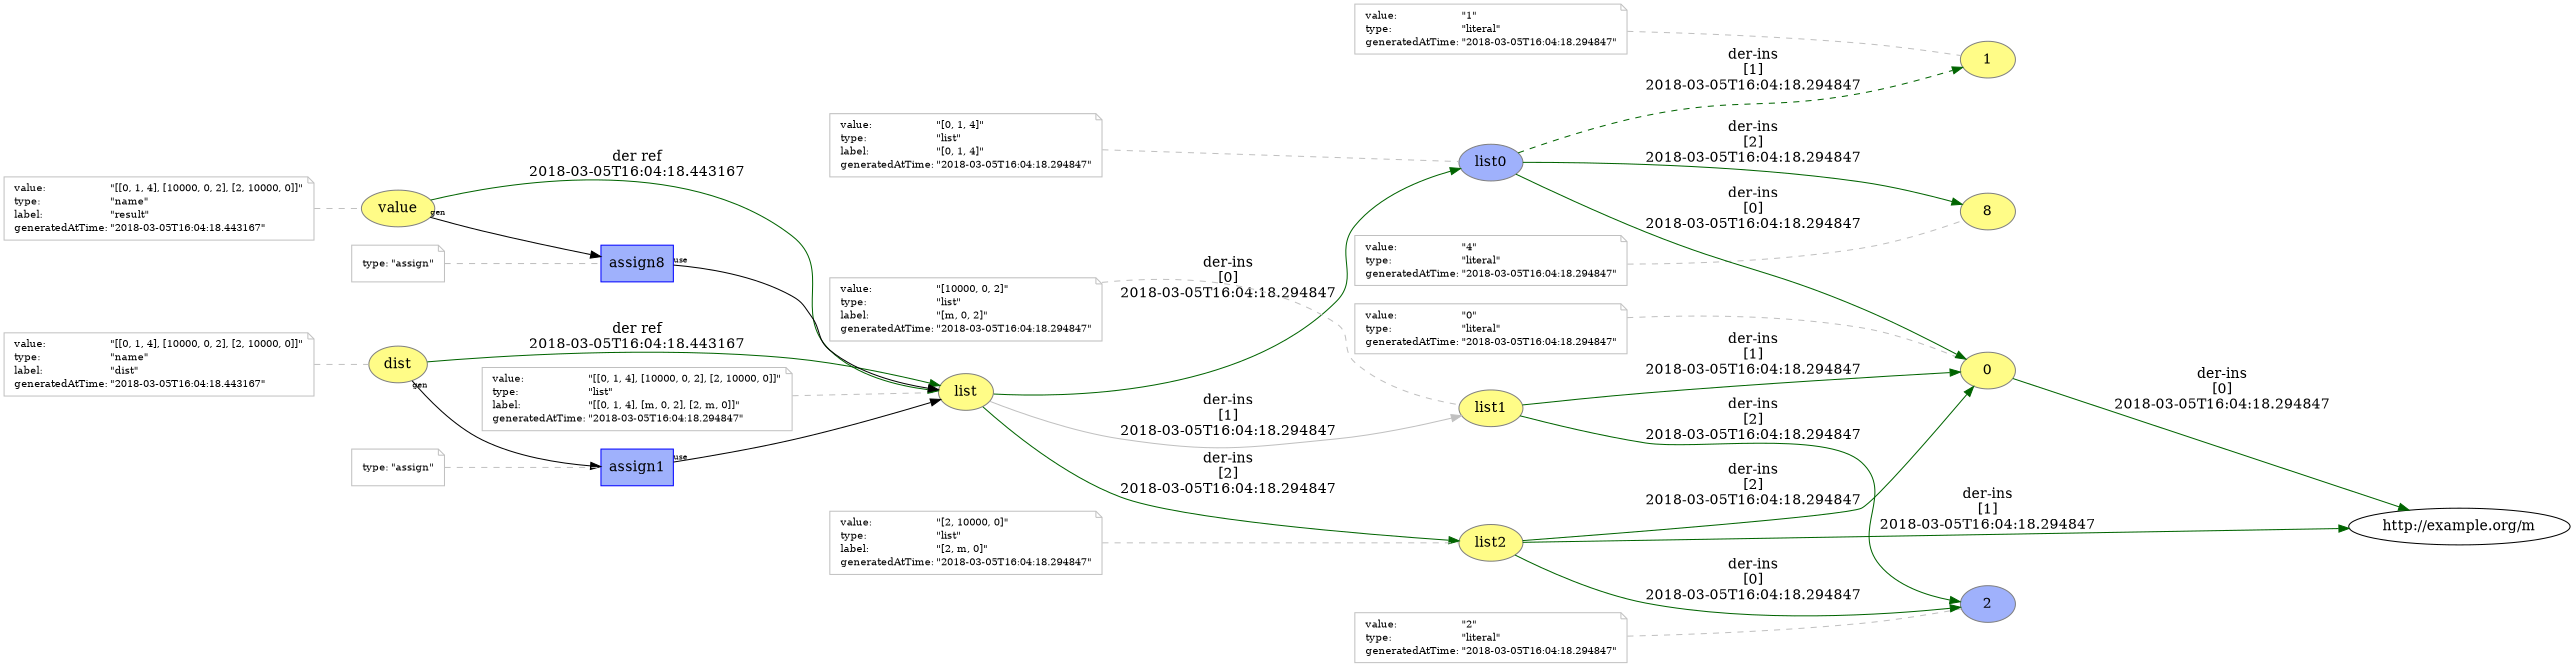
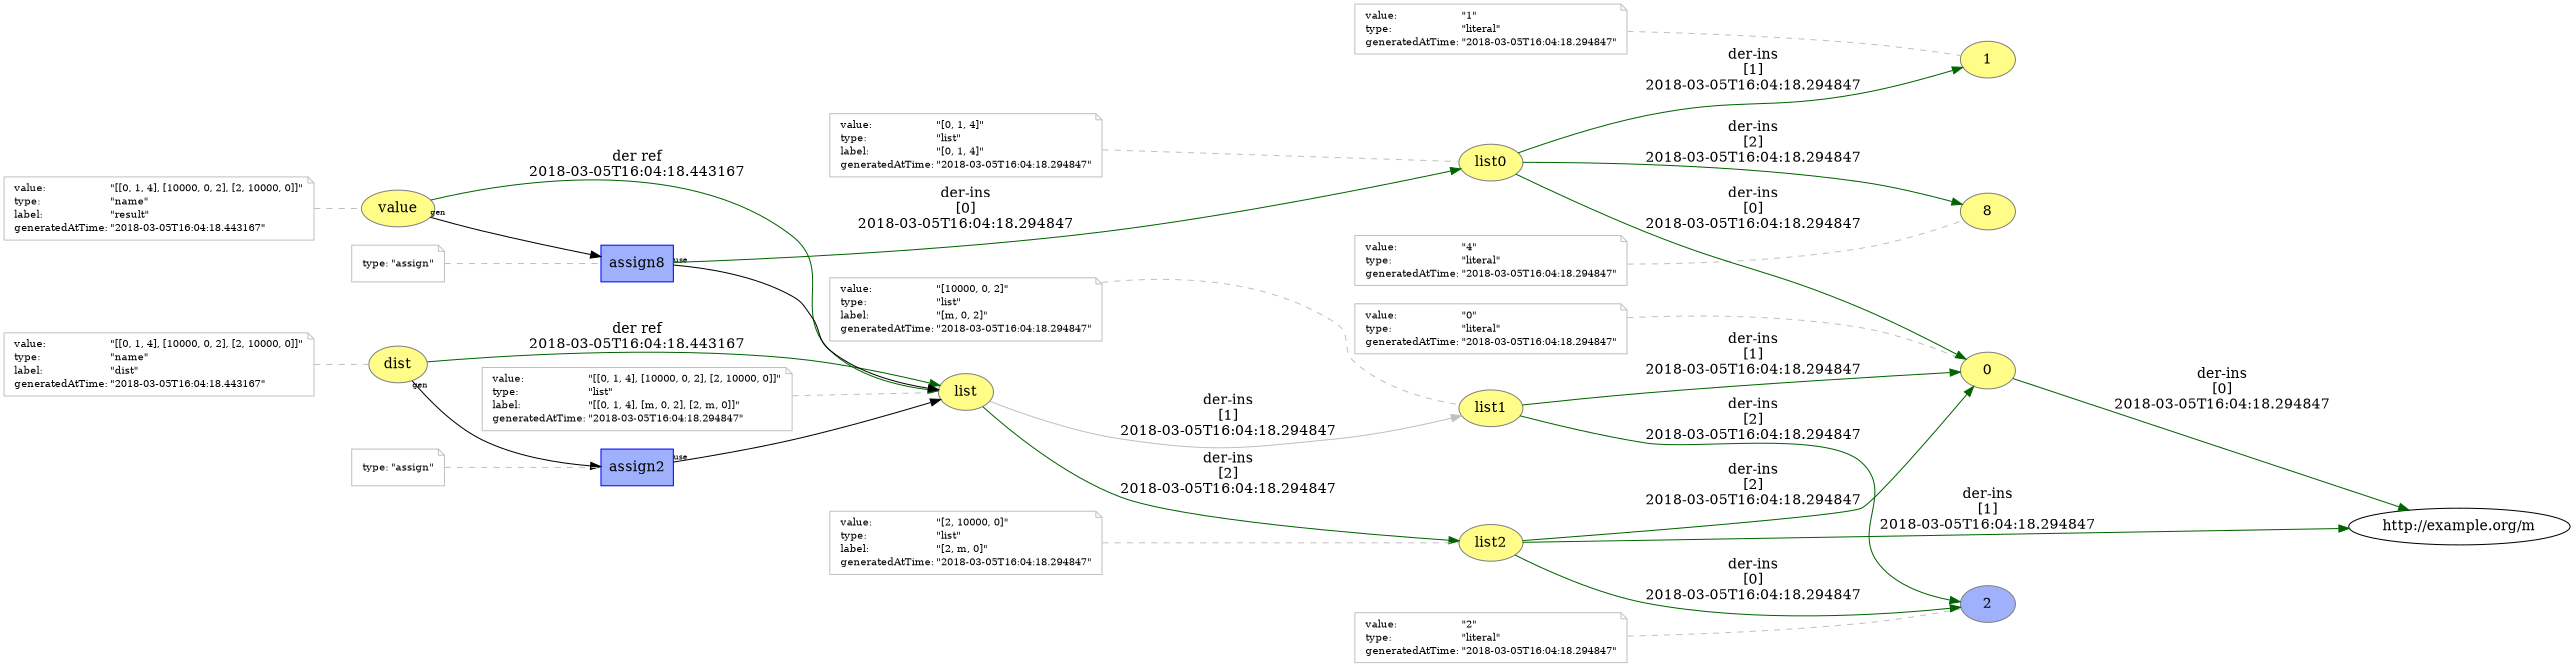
(1734, 105) -> (1734, 105)
(1491, 163) -> (1491, 163)
(1266, 350) -> (1064, 236)
(637, 467) -> (637, 467)
